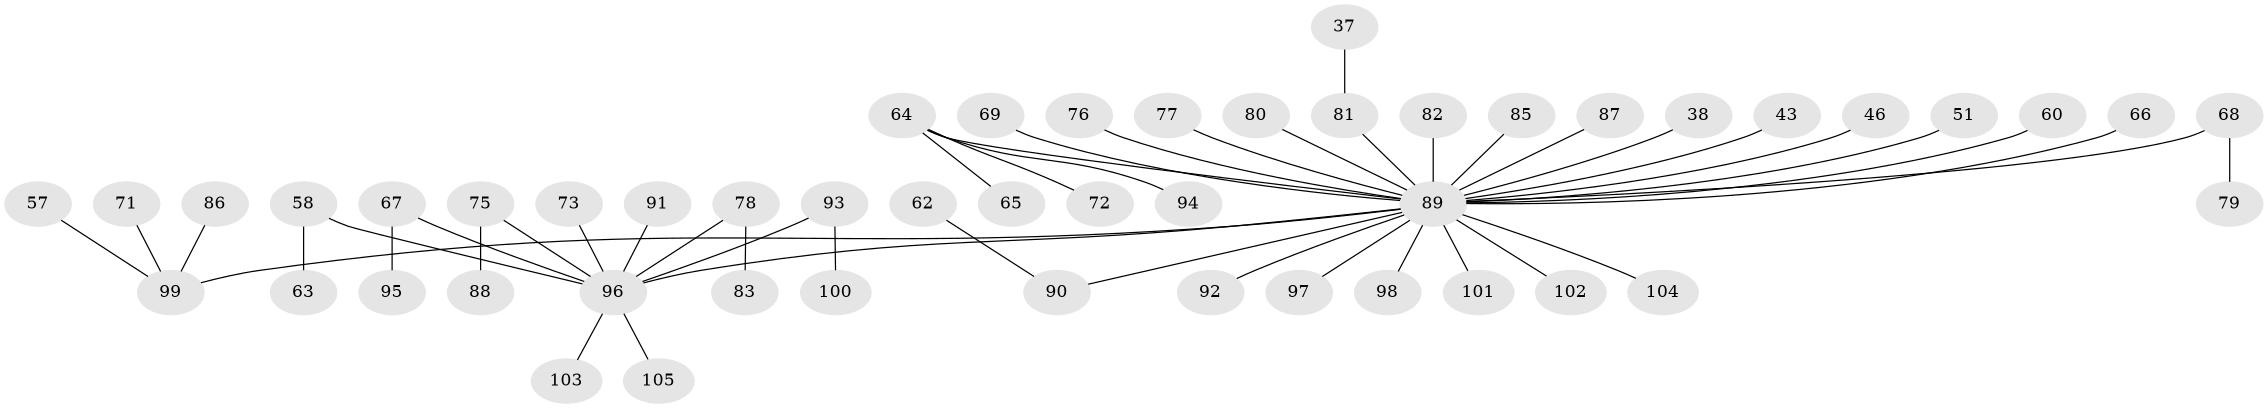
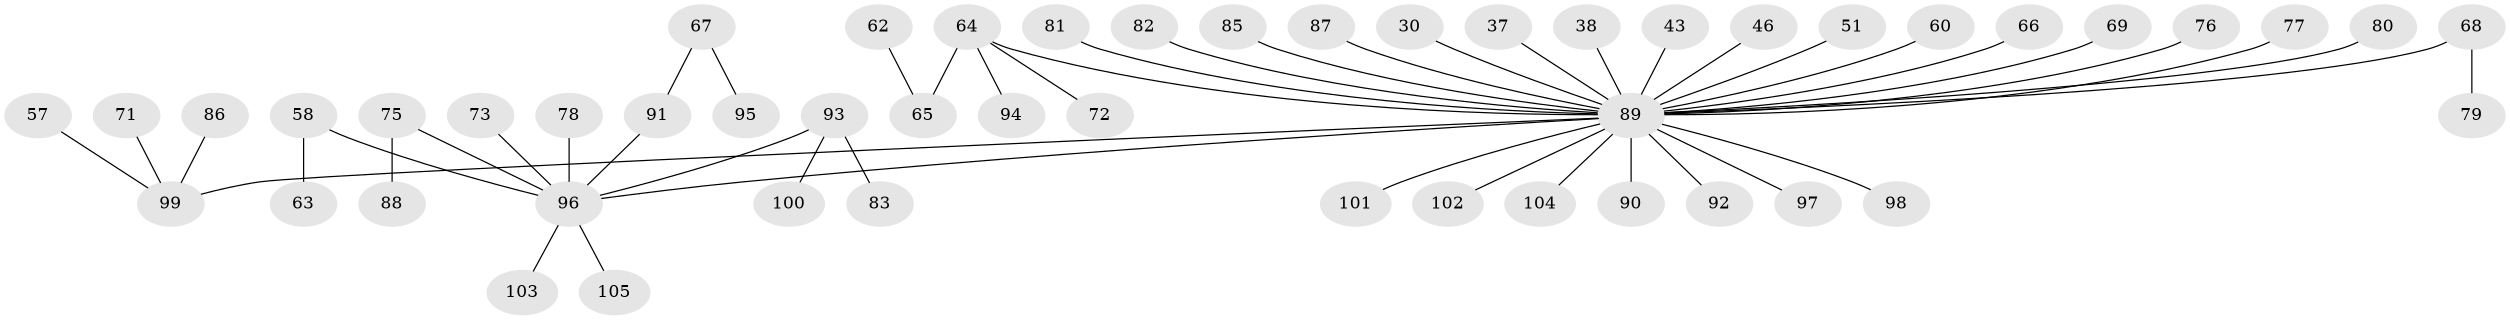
none -> (1410, 27)
(1345, 71) -> (1565, 71)
(992, 250) -> (901, 71)
(505, 253) -> (680, 71)
(745, 253) -> (857, 160)
